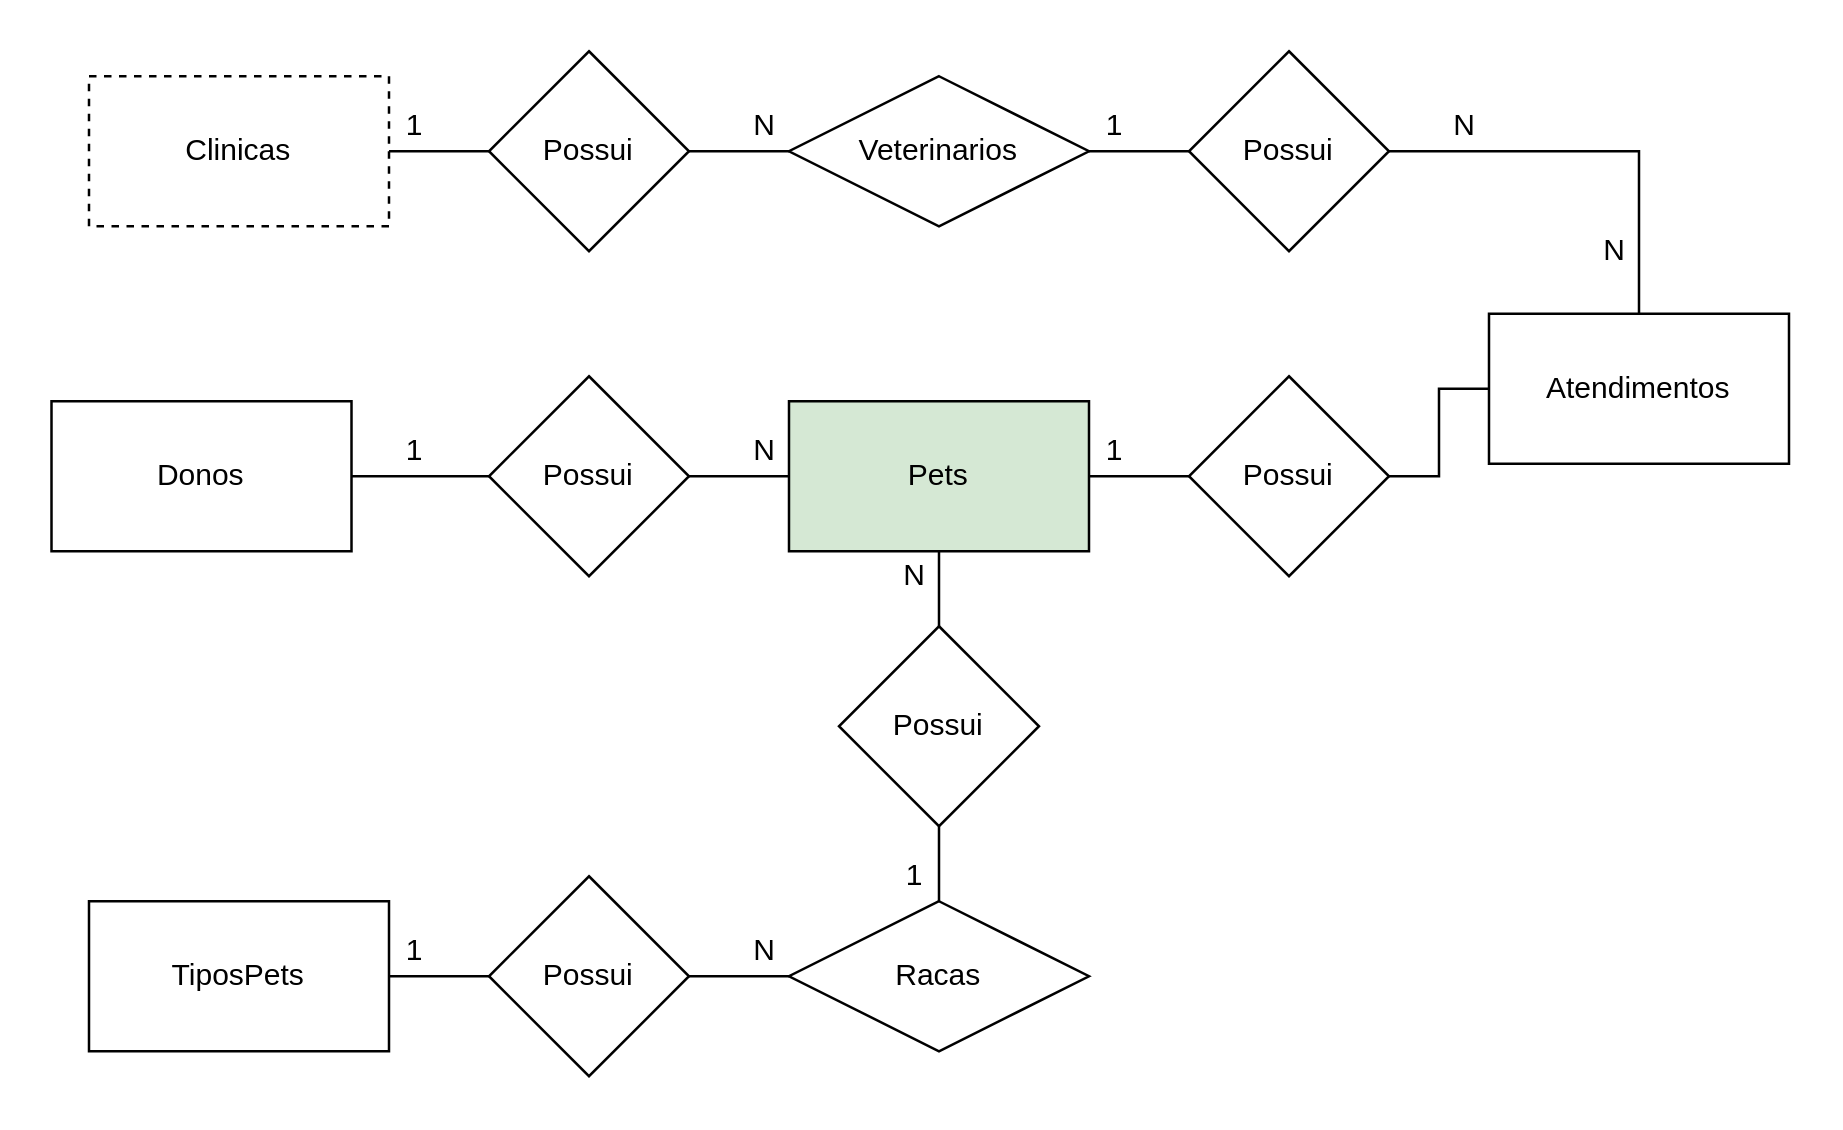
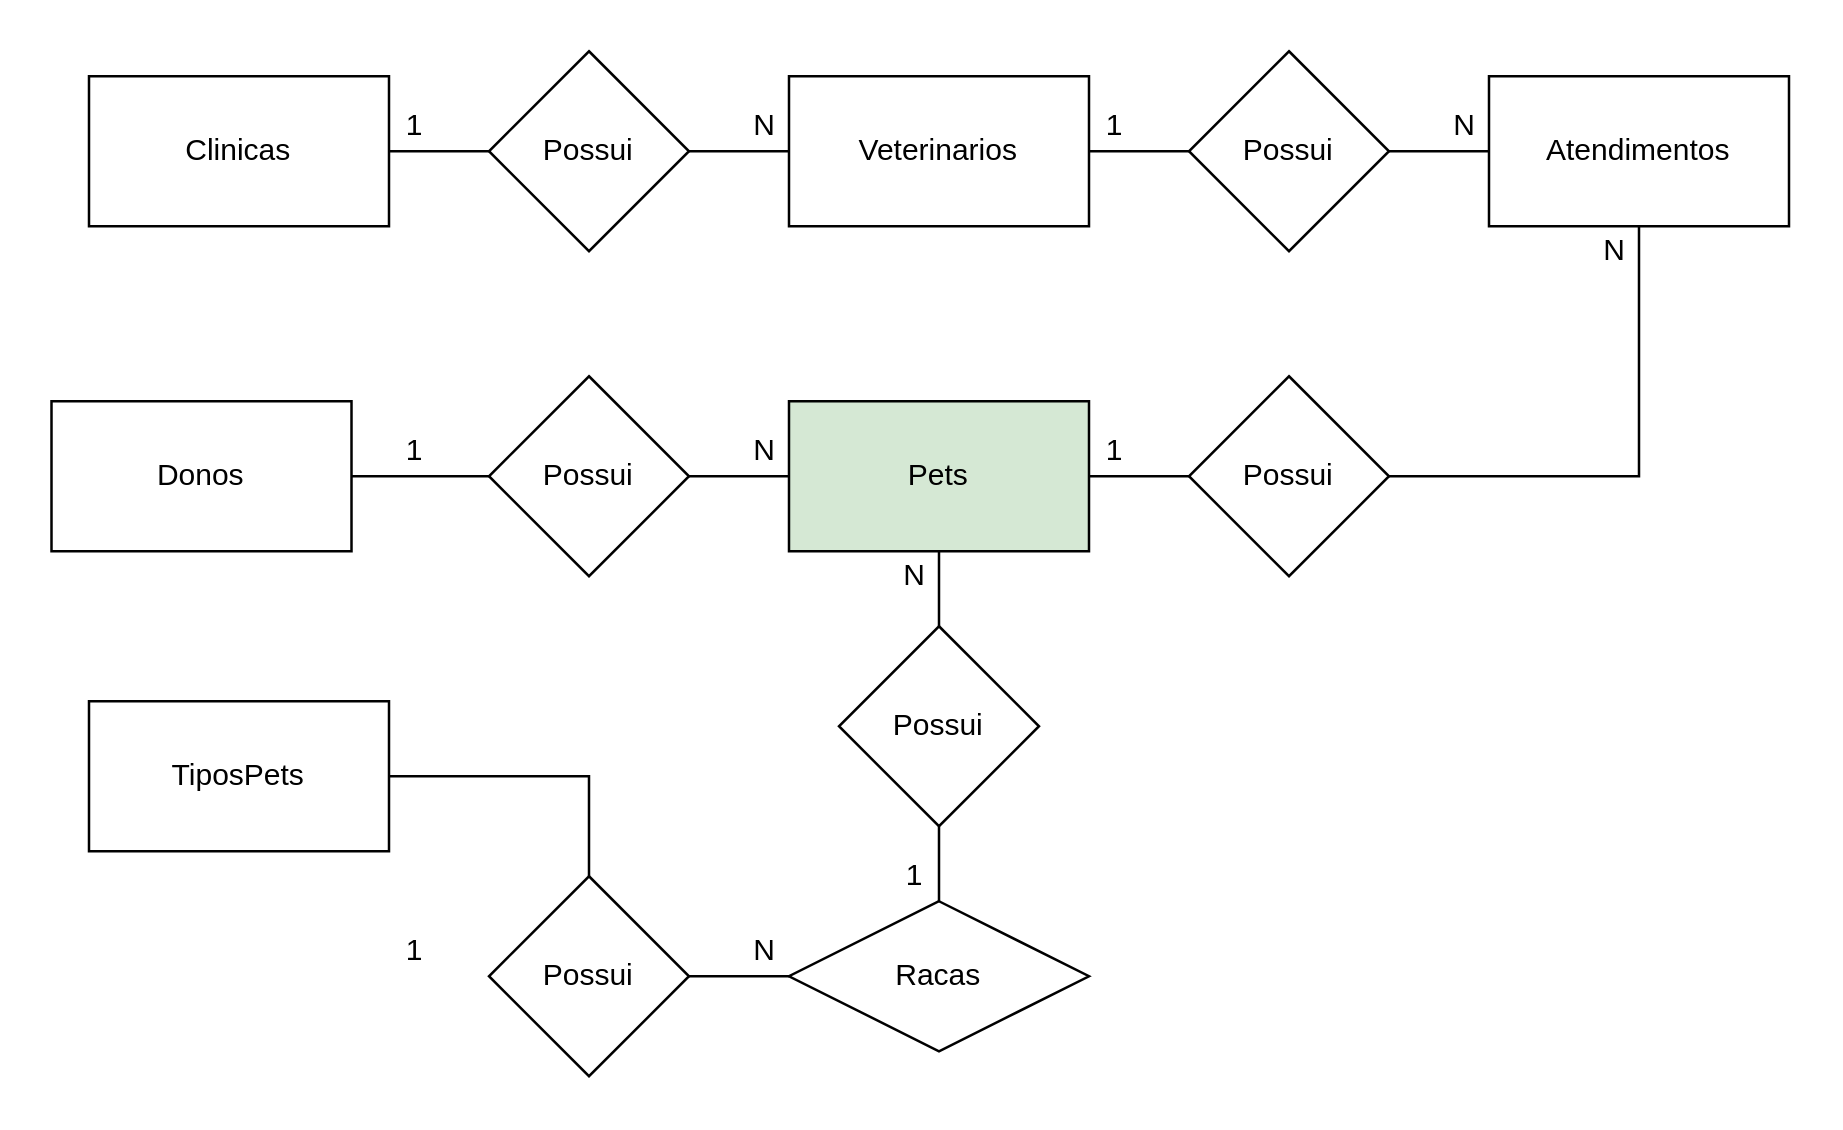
(239, 151) -> (239, 151)
(939, 151) -> (939, 151)
(1639, 389) -> (1639, 151)
(239, 976) -> (239, 776)
